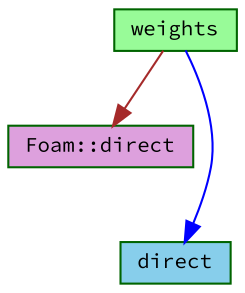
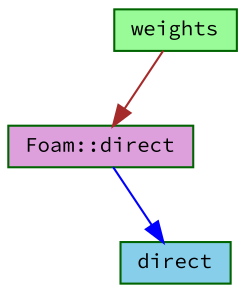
(212, 136) -> (132, 196)
